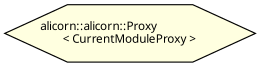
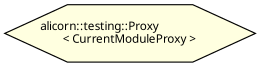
(130, 33) -> (130, 33)
